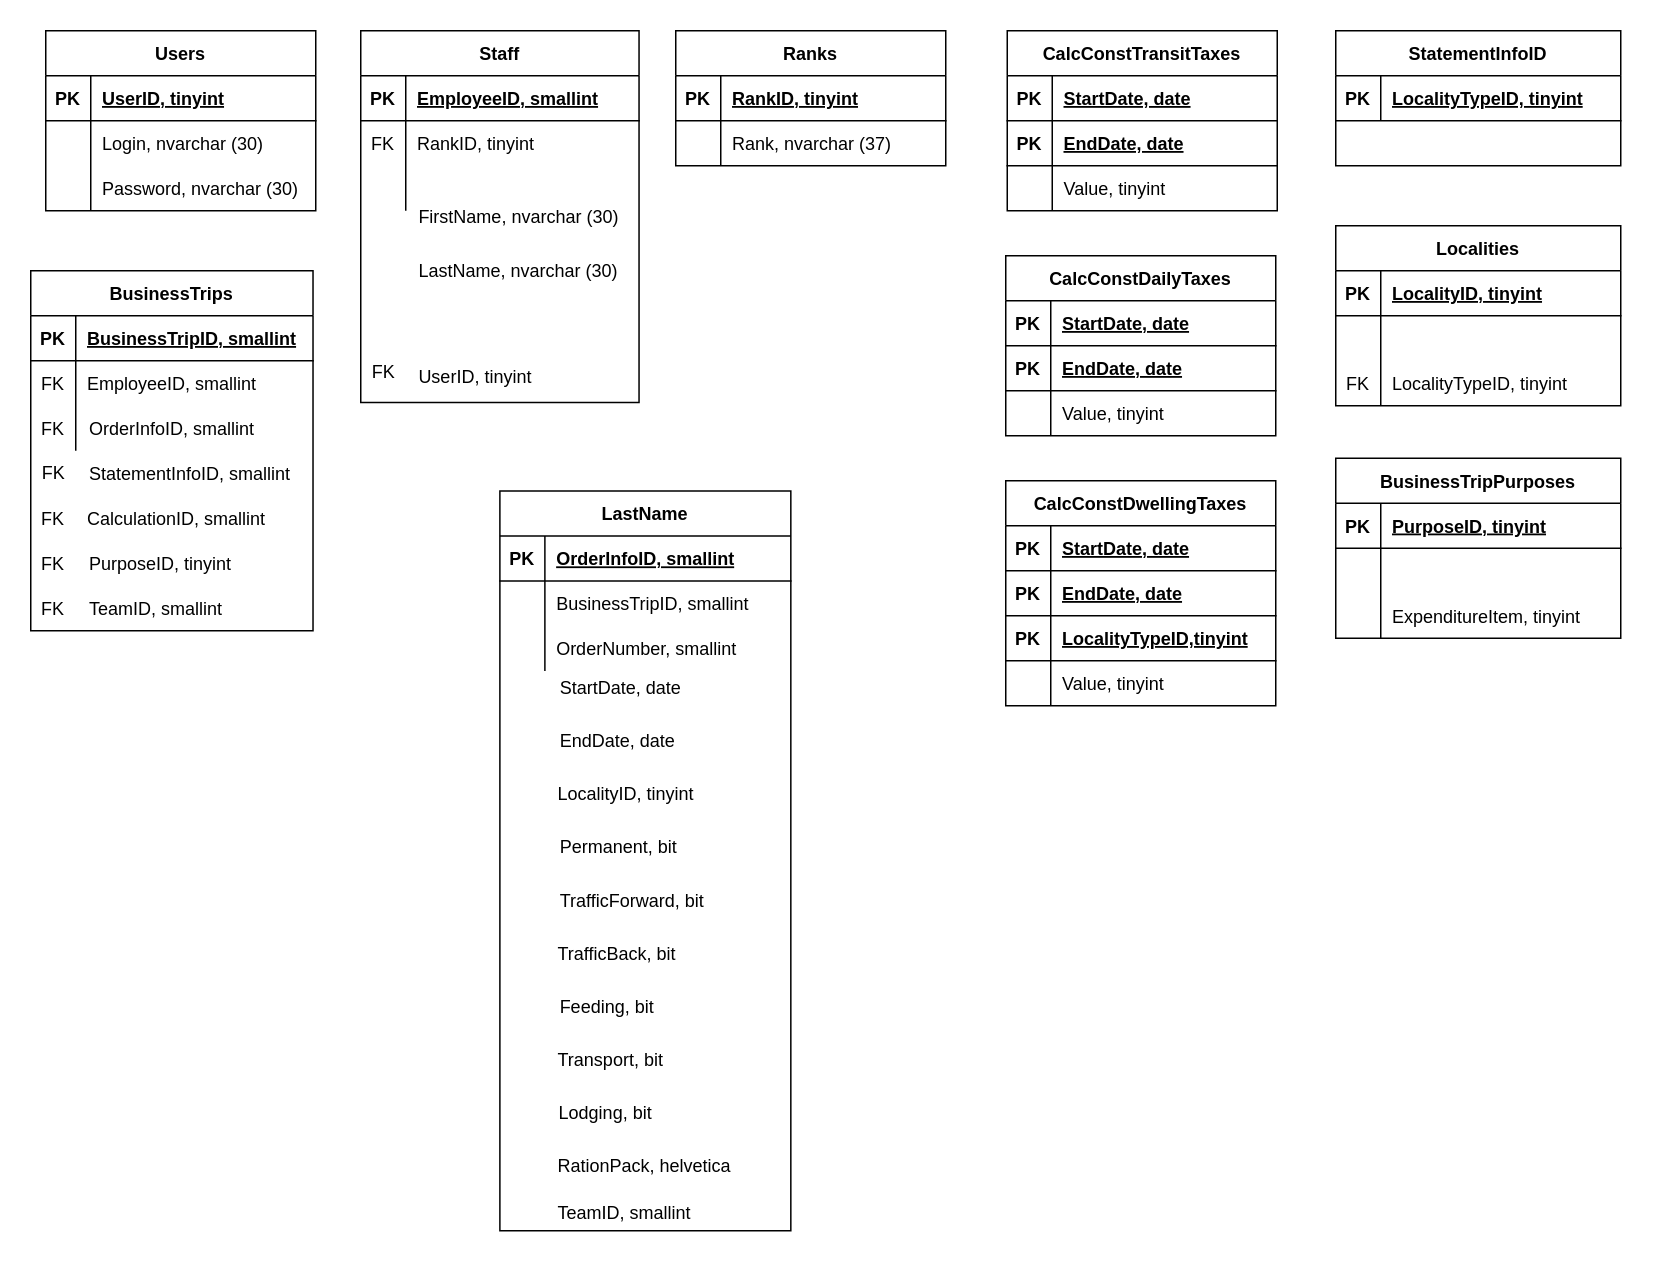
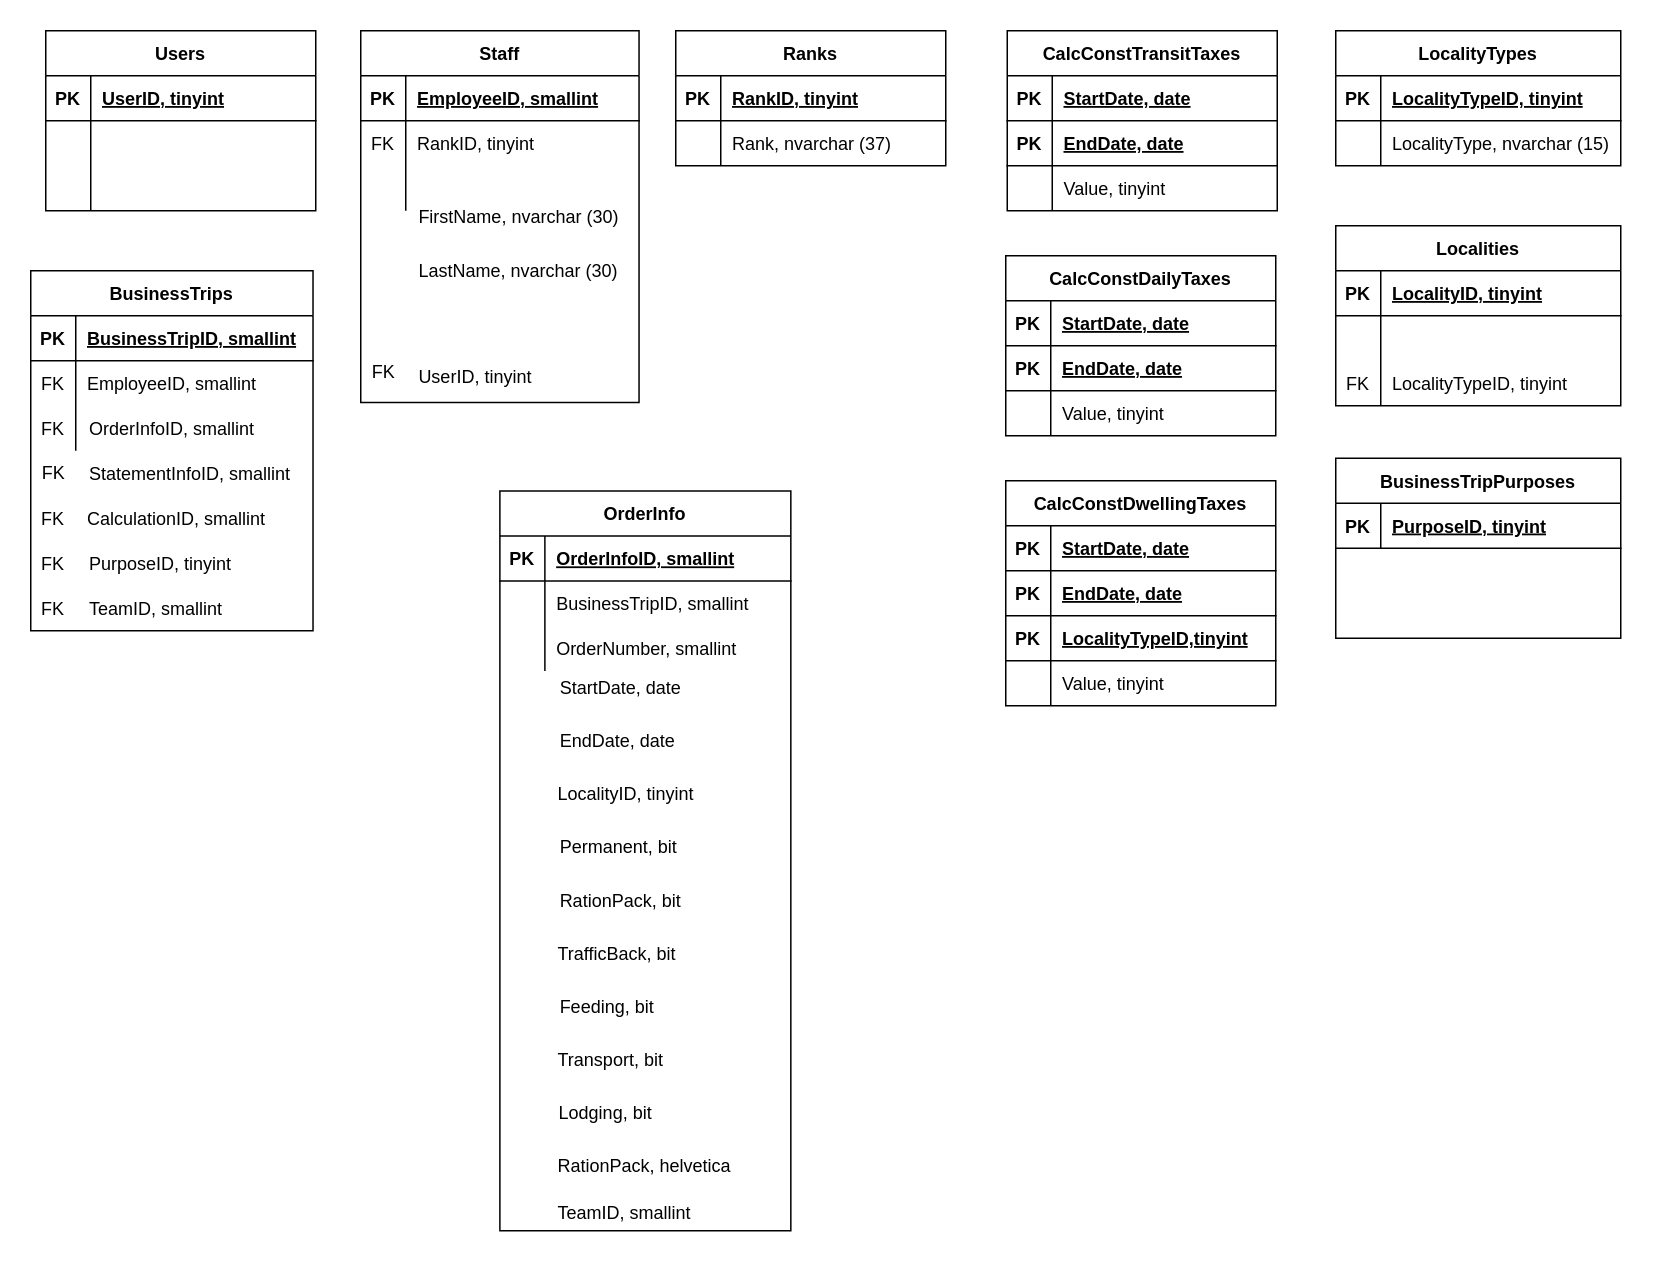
(1478, 54) -> (1478, 54)
(203, 143) -> none
none -> (1501, 143)
(203, 188) -> none
(645, 514) -> (645, 514)
(1501, 616) -> none
(646, 901) -> (626, 901)
